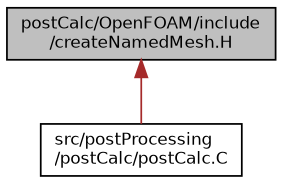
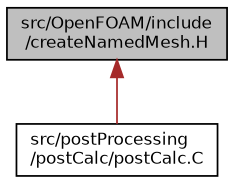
(141, 34) -> (117, 34)
